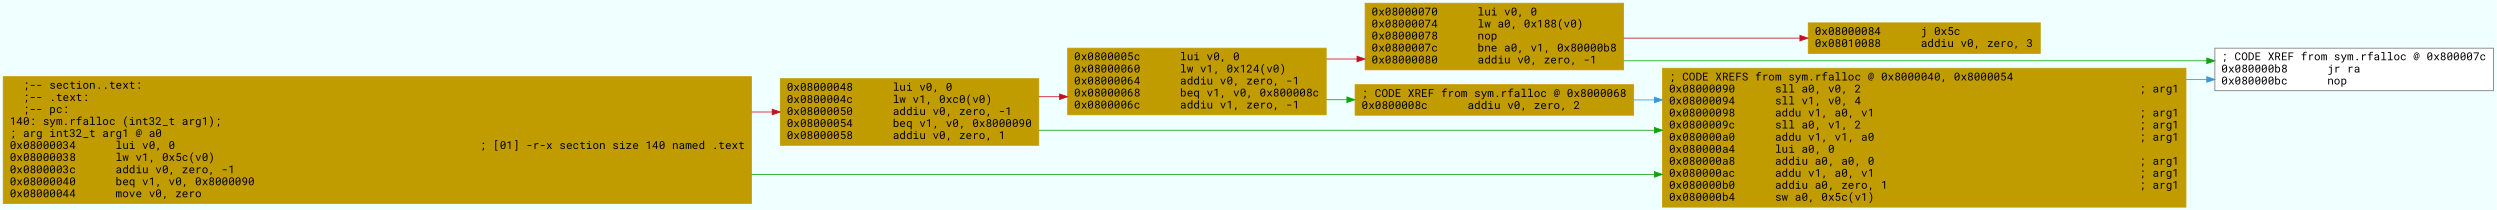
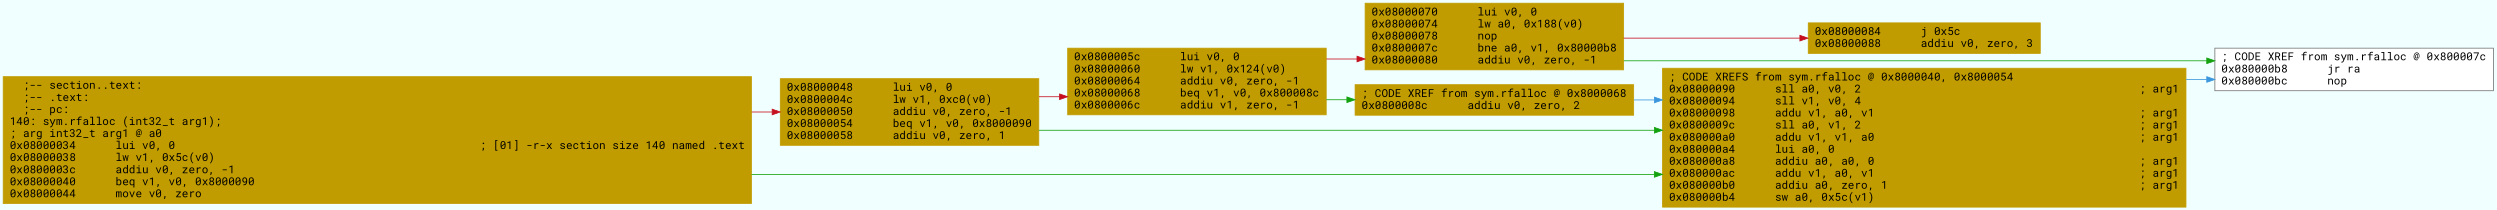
(1924, 38) -> (1924, 38)
